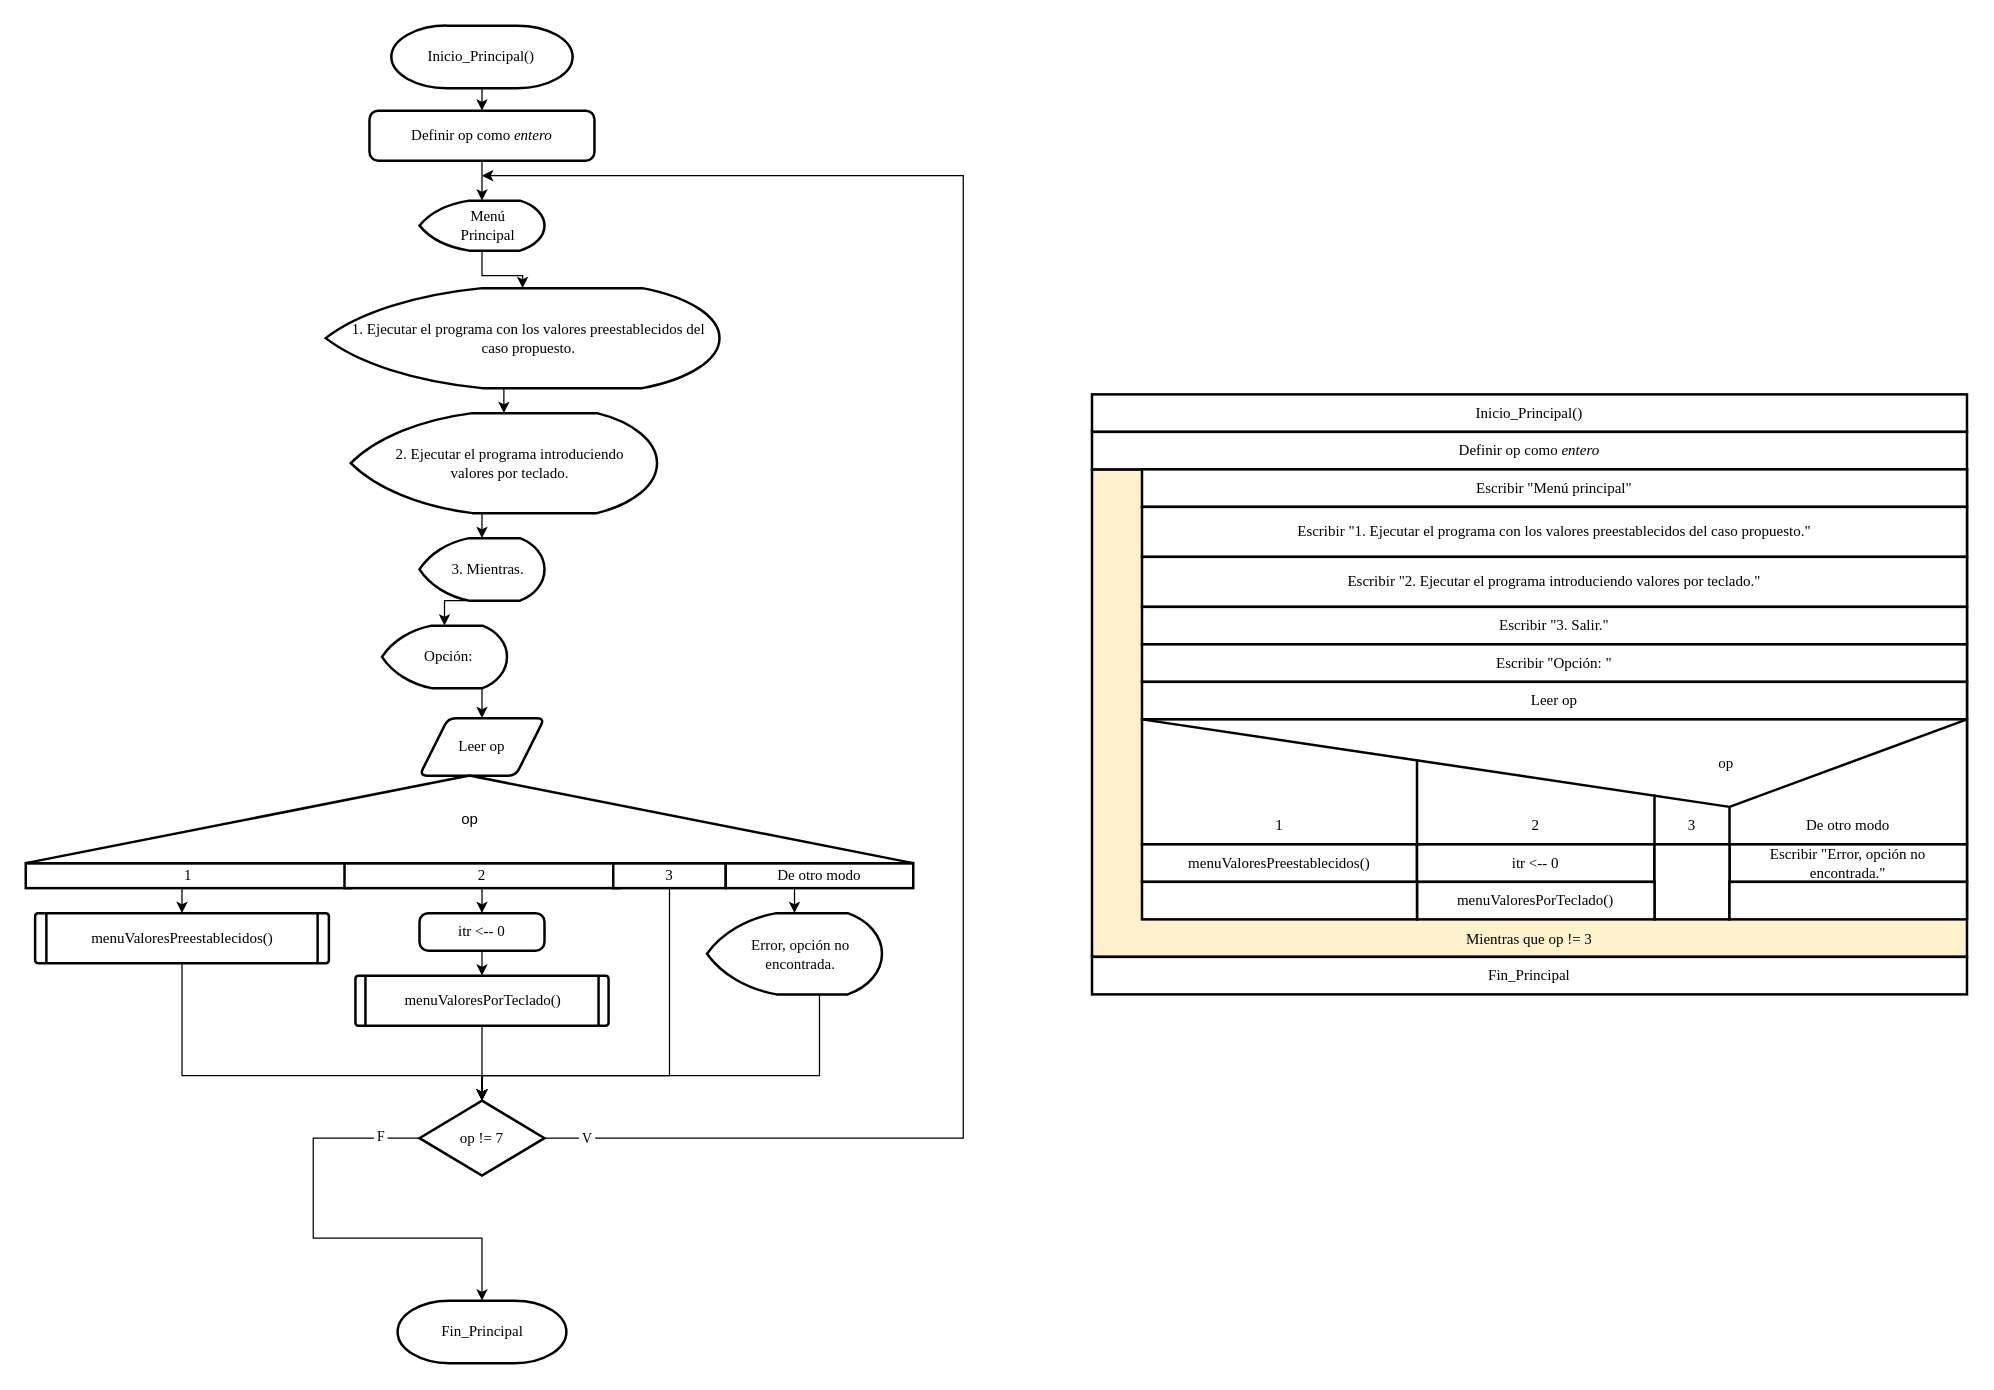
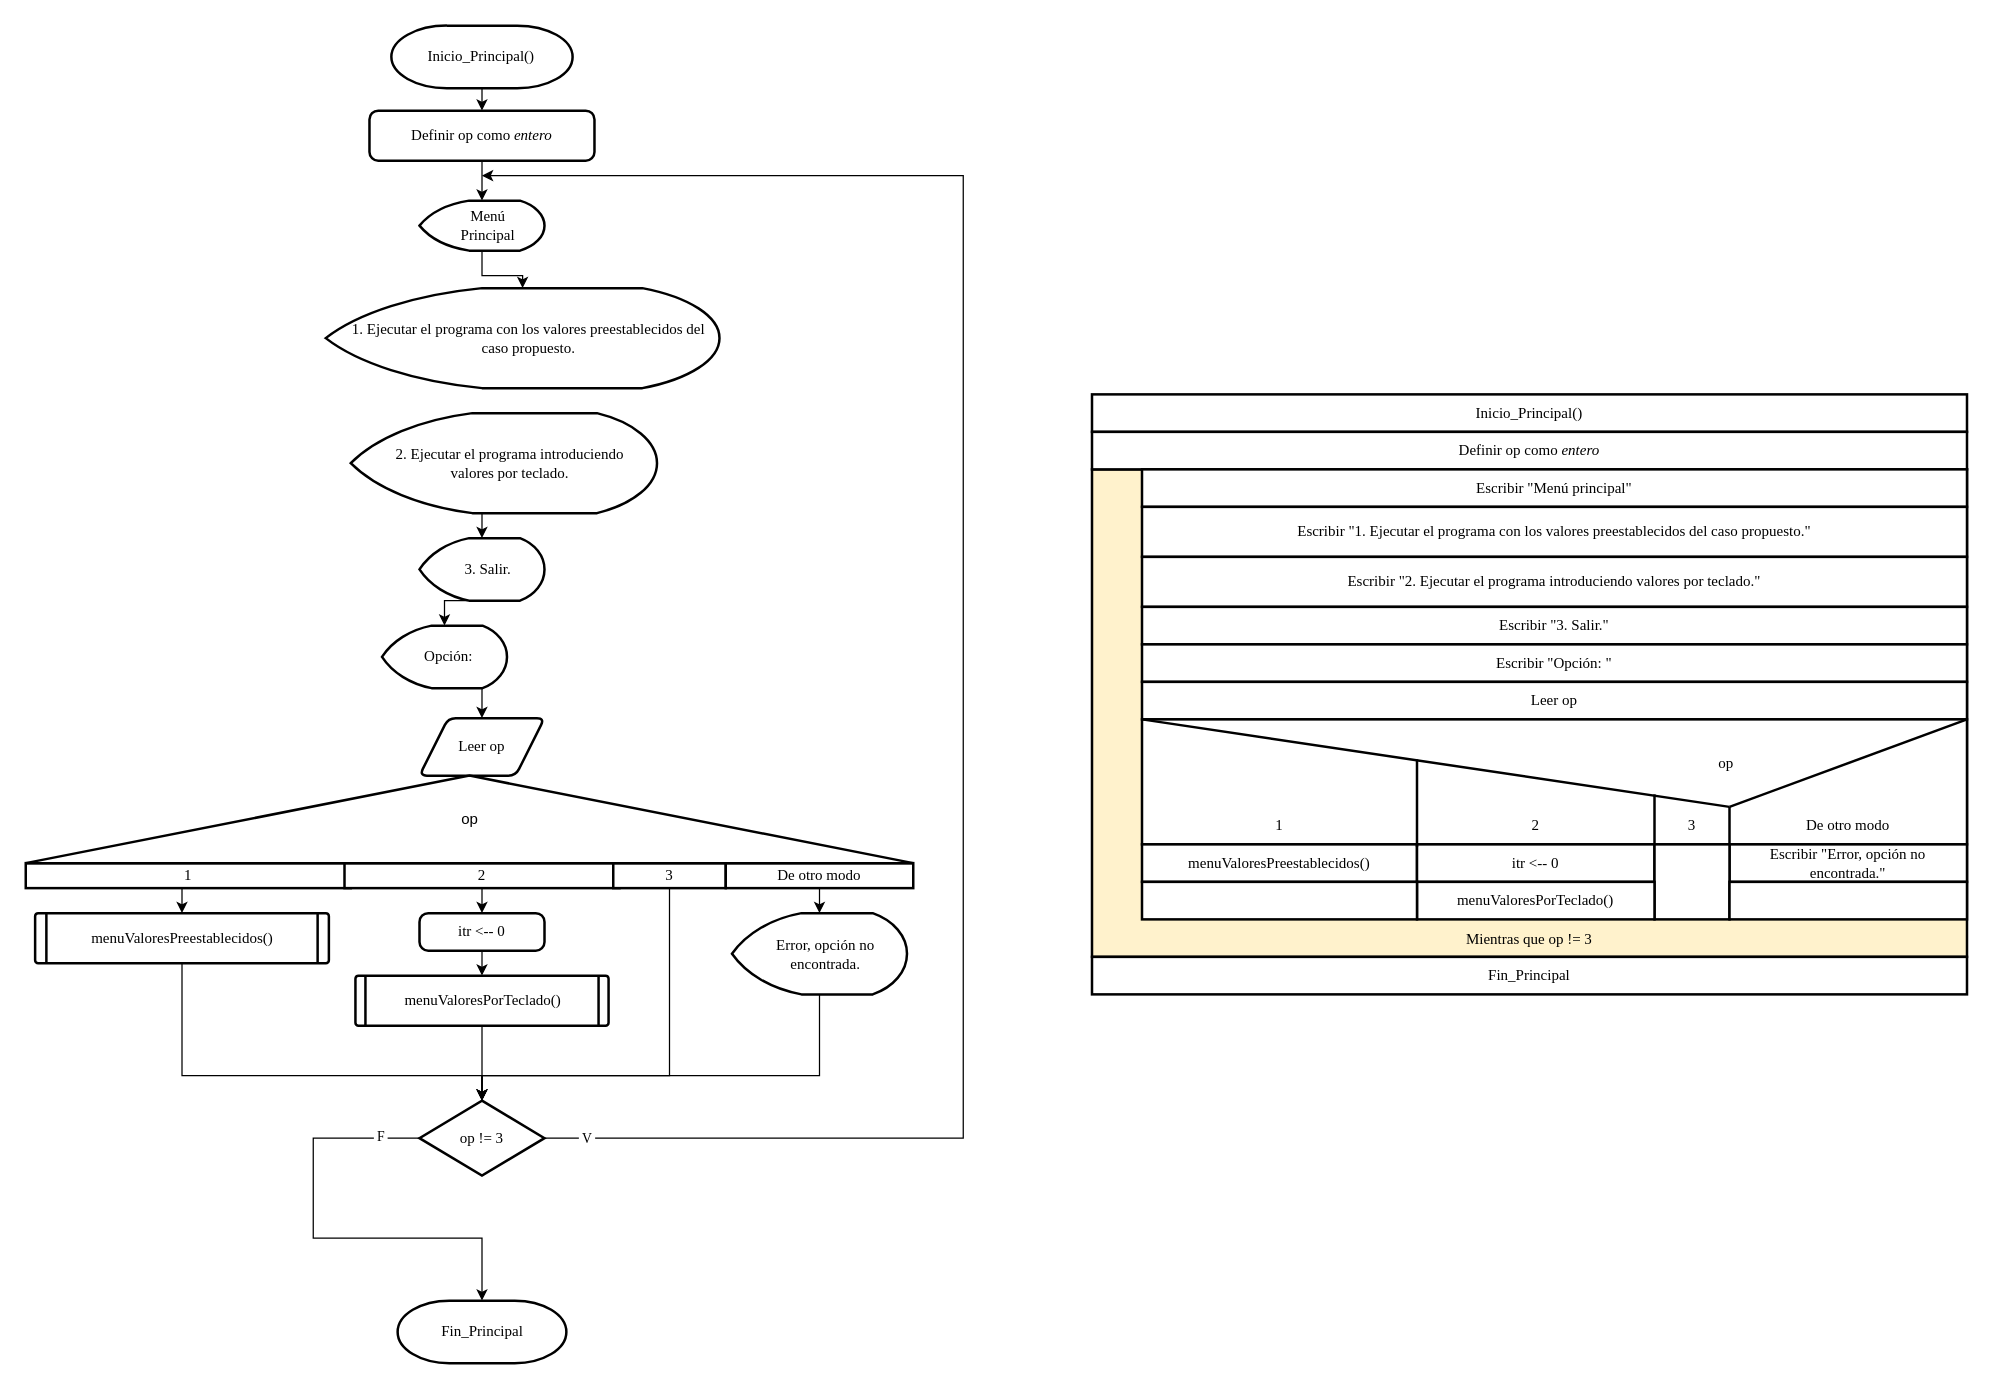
(504, 395) -> none
(488, 569) -> (488, 569)
(794, 954) -> (819, 954)
(482, 1138) -> (482, 1138)
